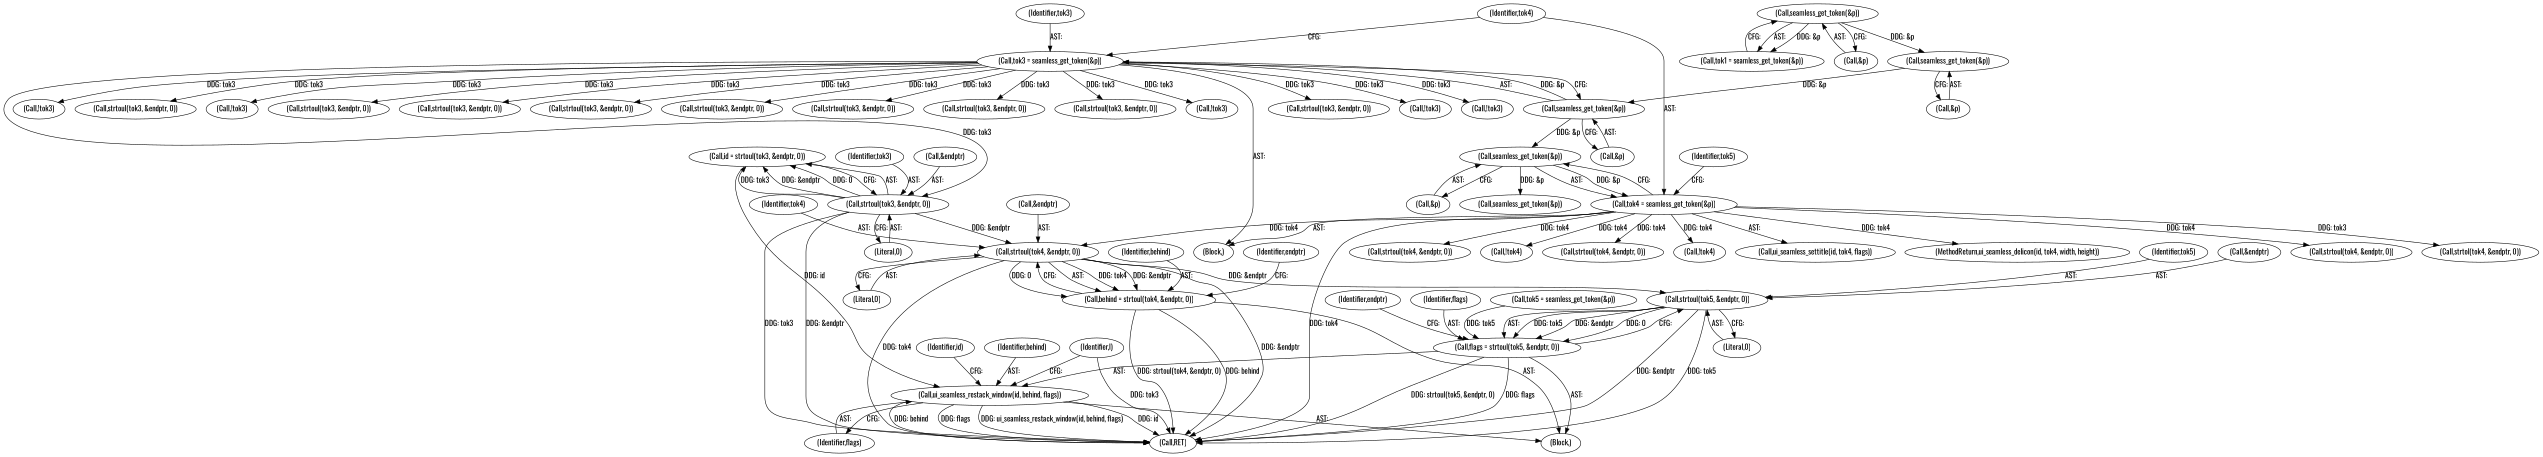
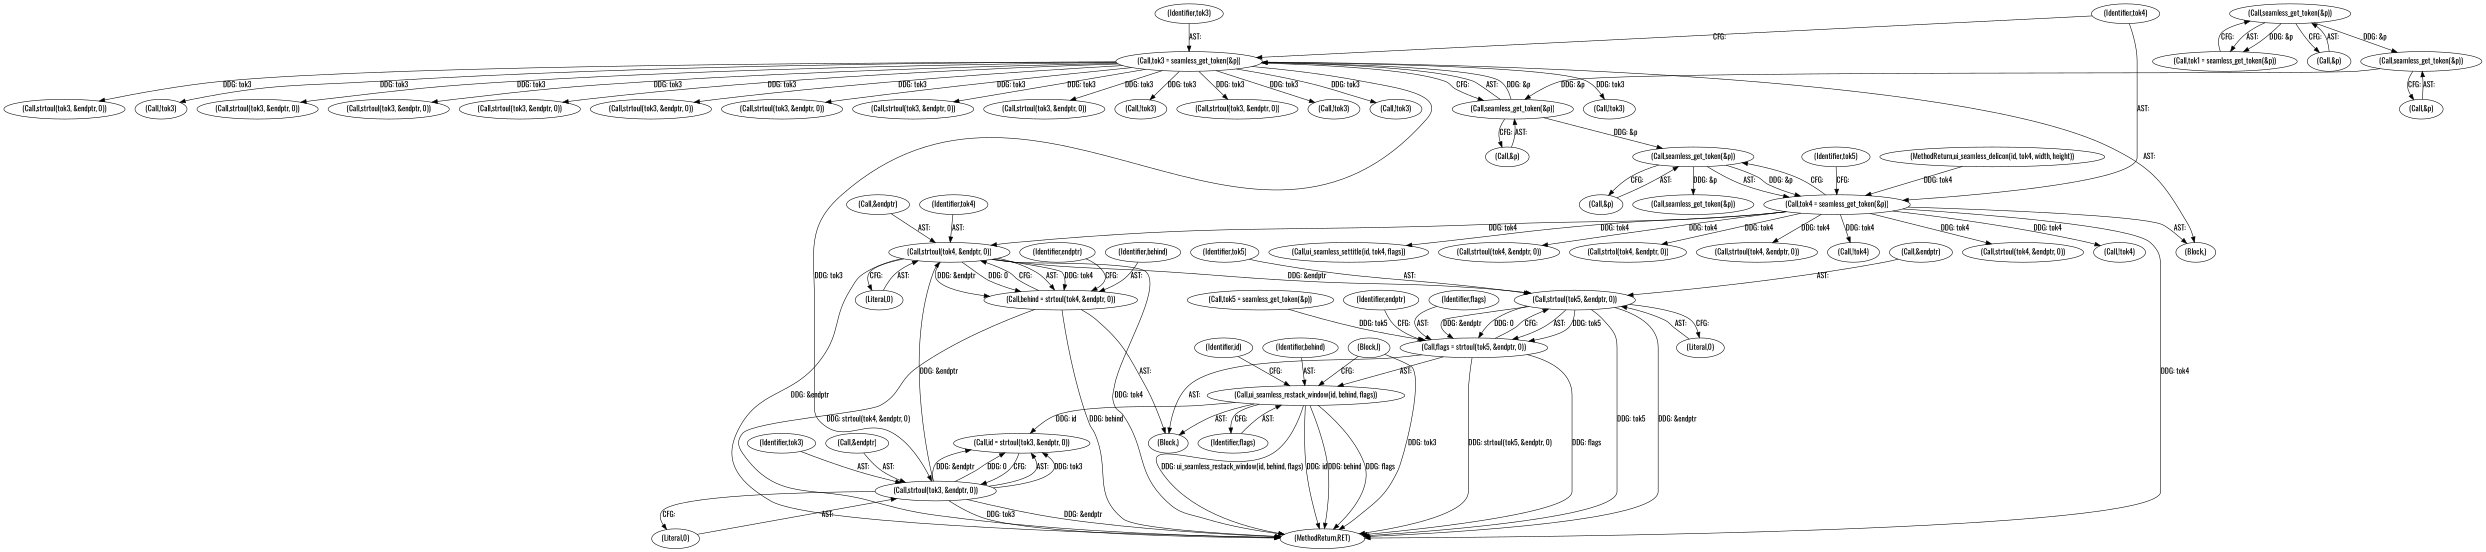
(1755, 228) -> (1615, 228)
(1833, 228) -> (1917, 180)
(2332, 228) -> (1759, 228)
(816, 290) -> (1132, 407)
(1097, 348) -> (1369, 348)
(1173, 443) -> (1322, 539)
